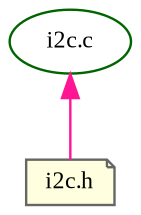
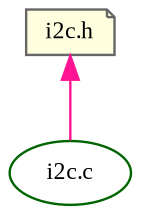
(70, 129) -> (70, 110)
